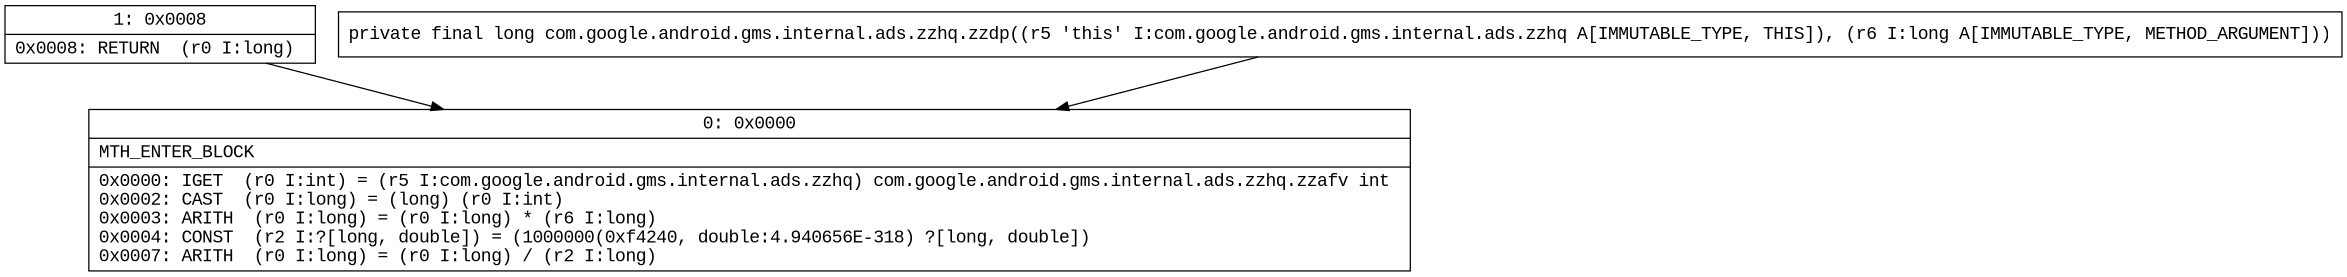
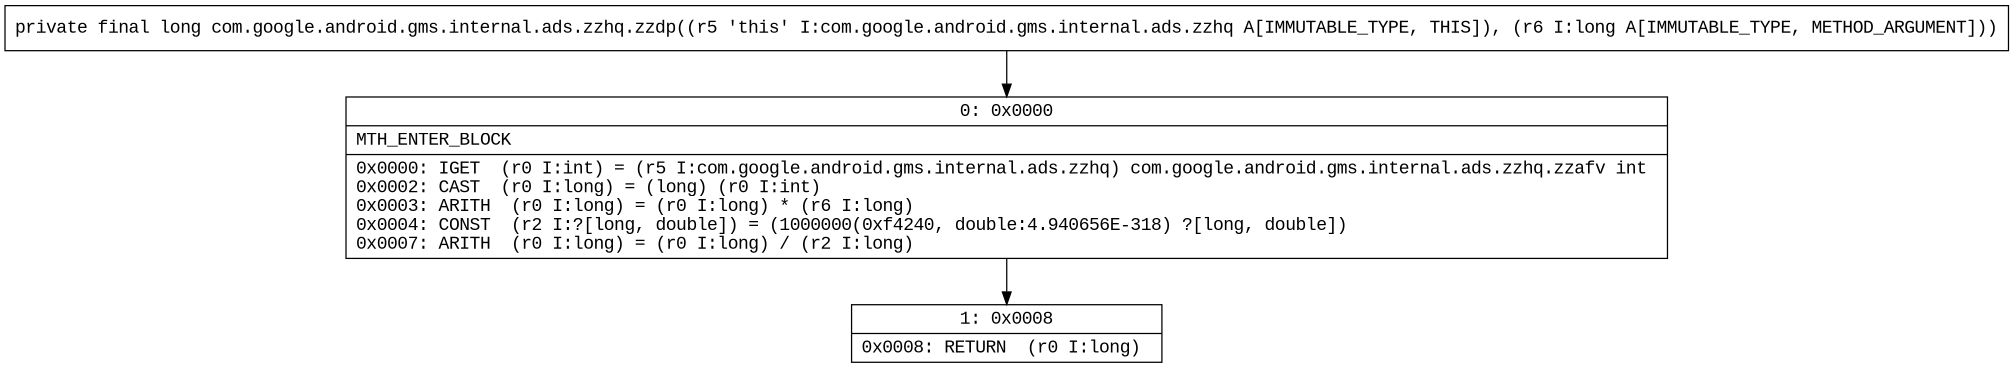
(349, 85) -> (1007, 275)
